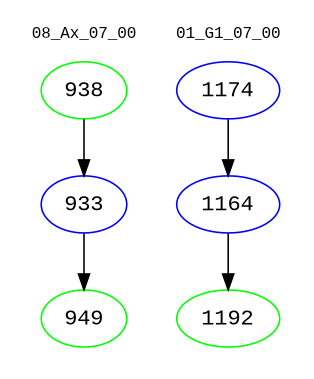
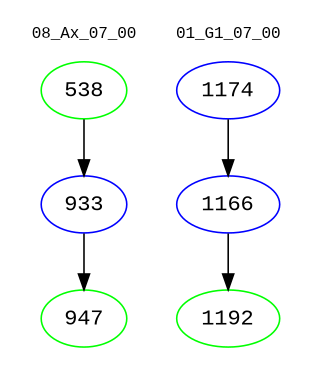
(84, 90) -> (84, 90)
(228, 204) -> (228, 204)
(84, 319) -> (84, 319)
